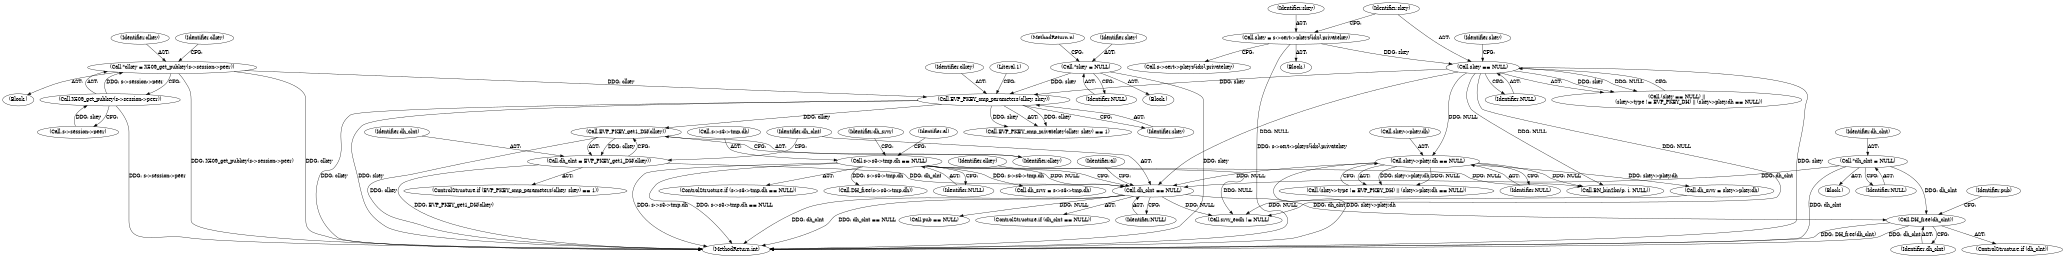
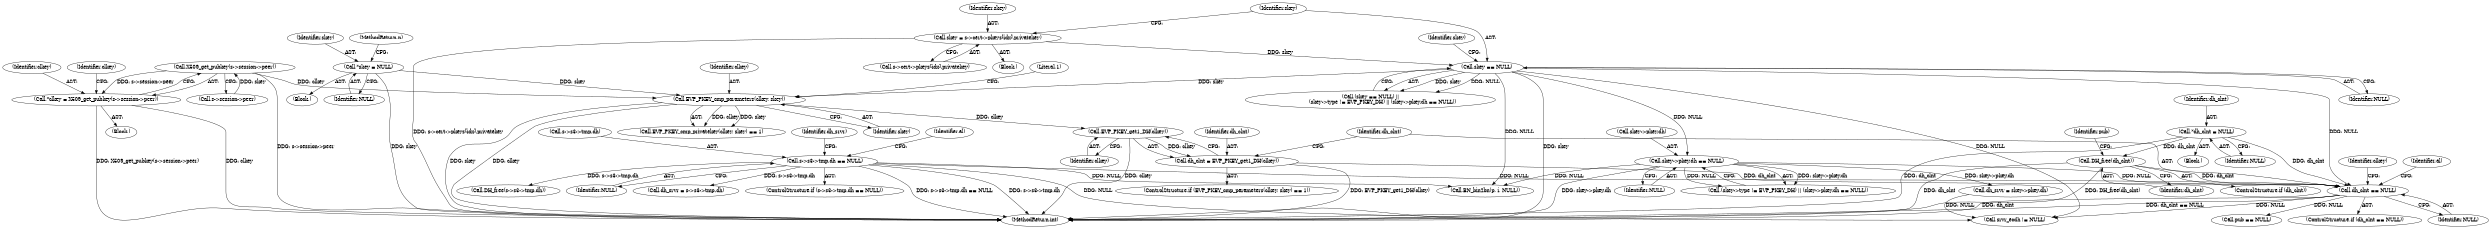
none -> (960, 55)
(584, 84) -> (452, 93)
(1533, 217) -> (2204, 179)
